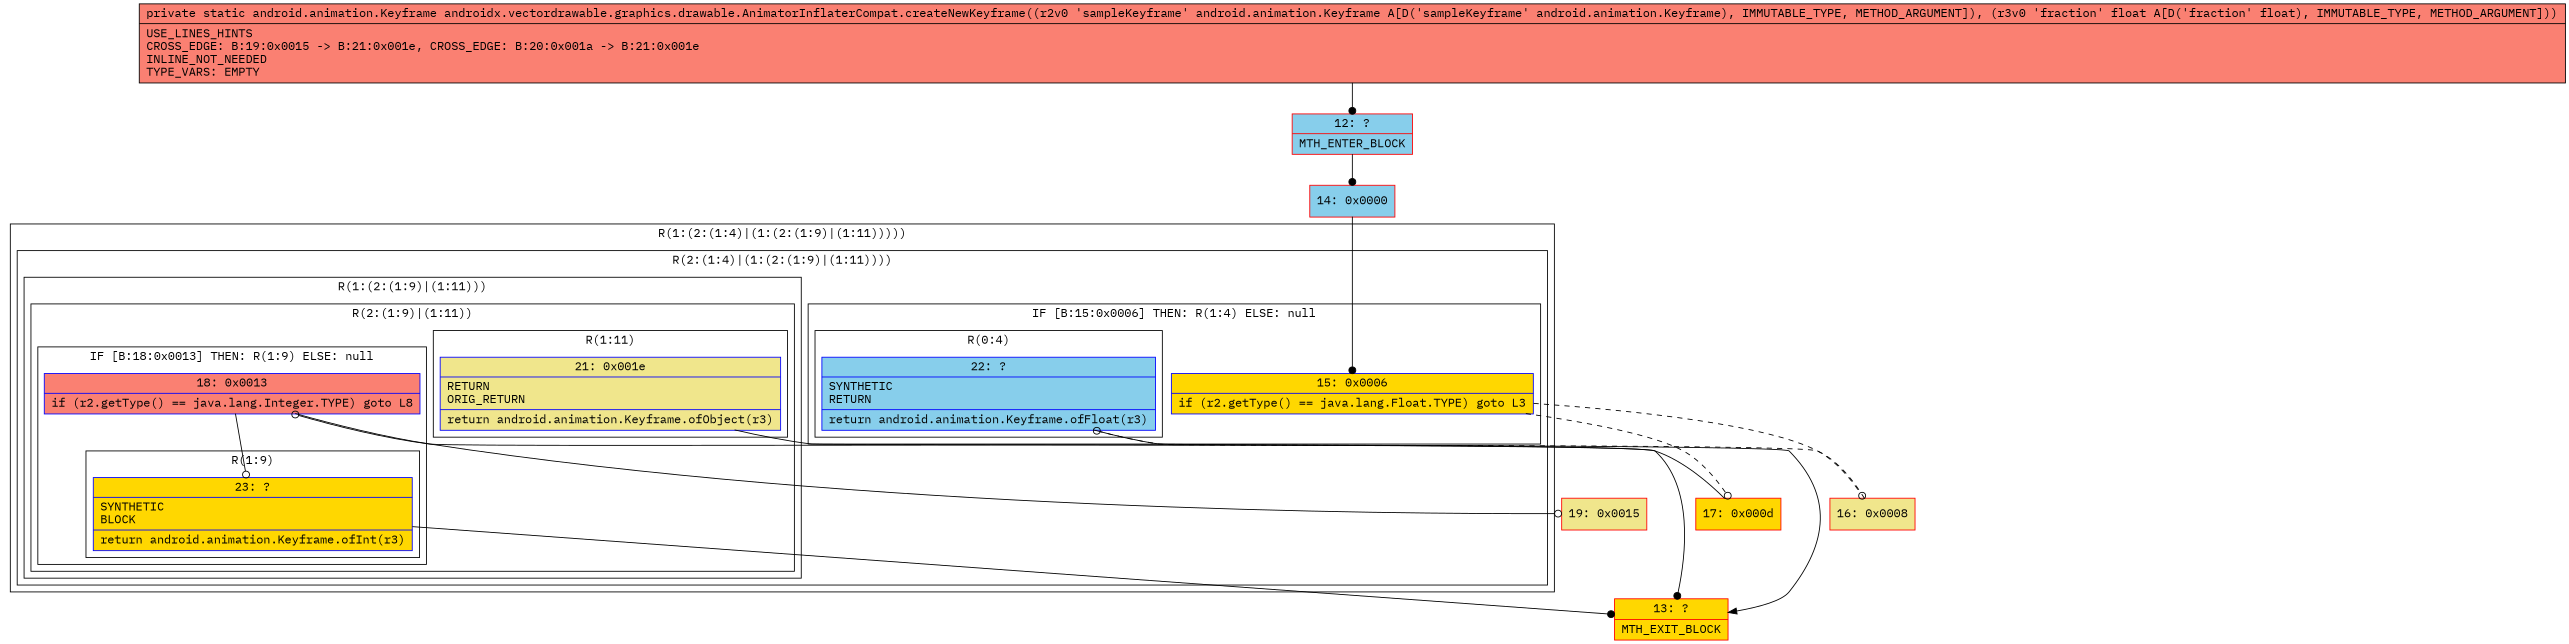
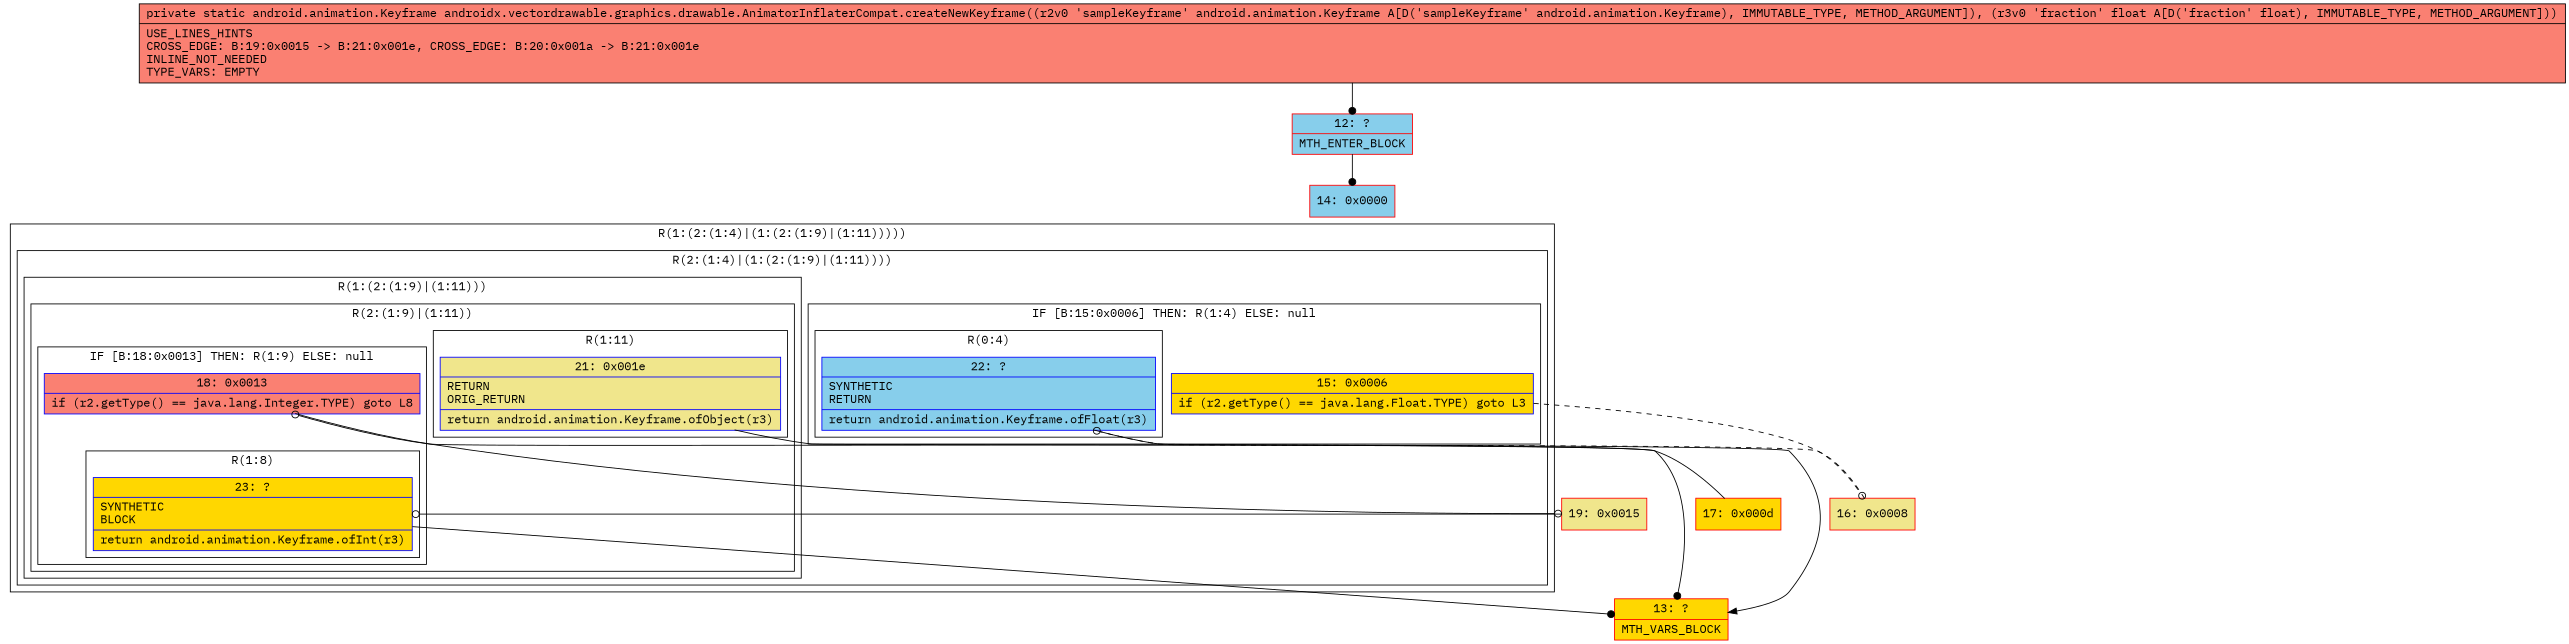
(1352, 292) -> none
(1635, 434) -> none
(240, 442) -> (990, 514)
(253, 461) -> (253, 461)
(1671, 629) -> (1671, 629)
